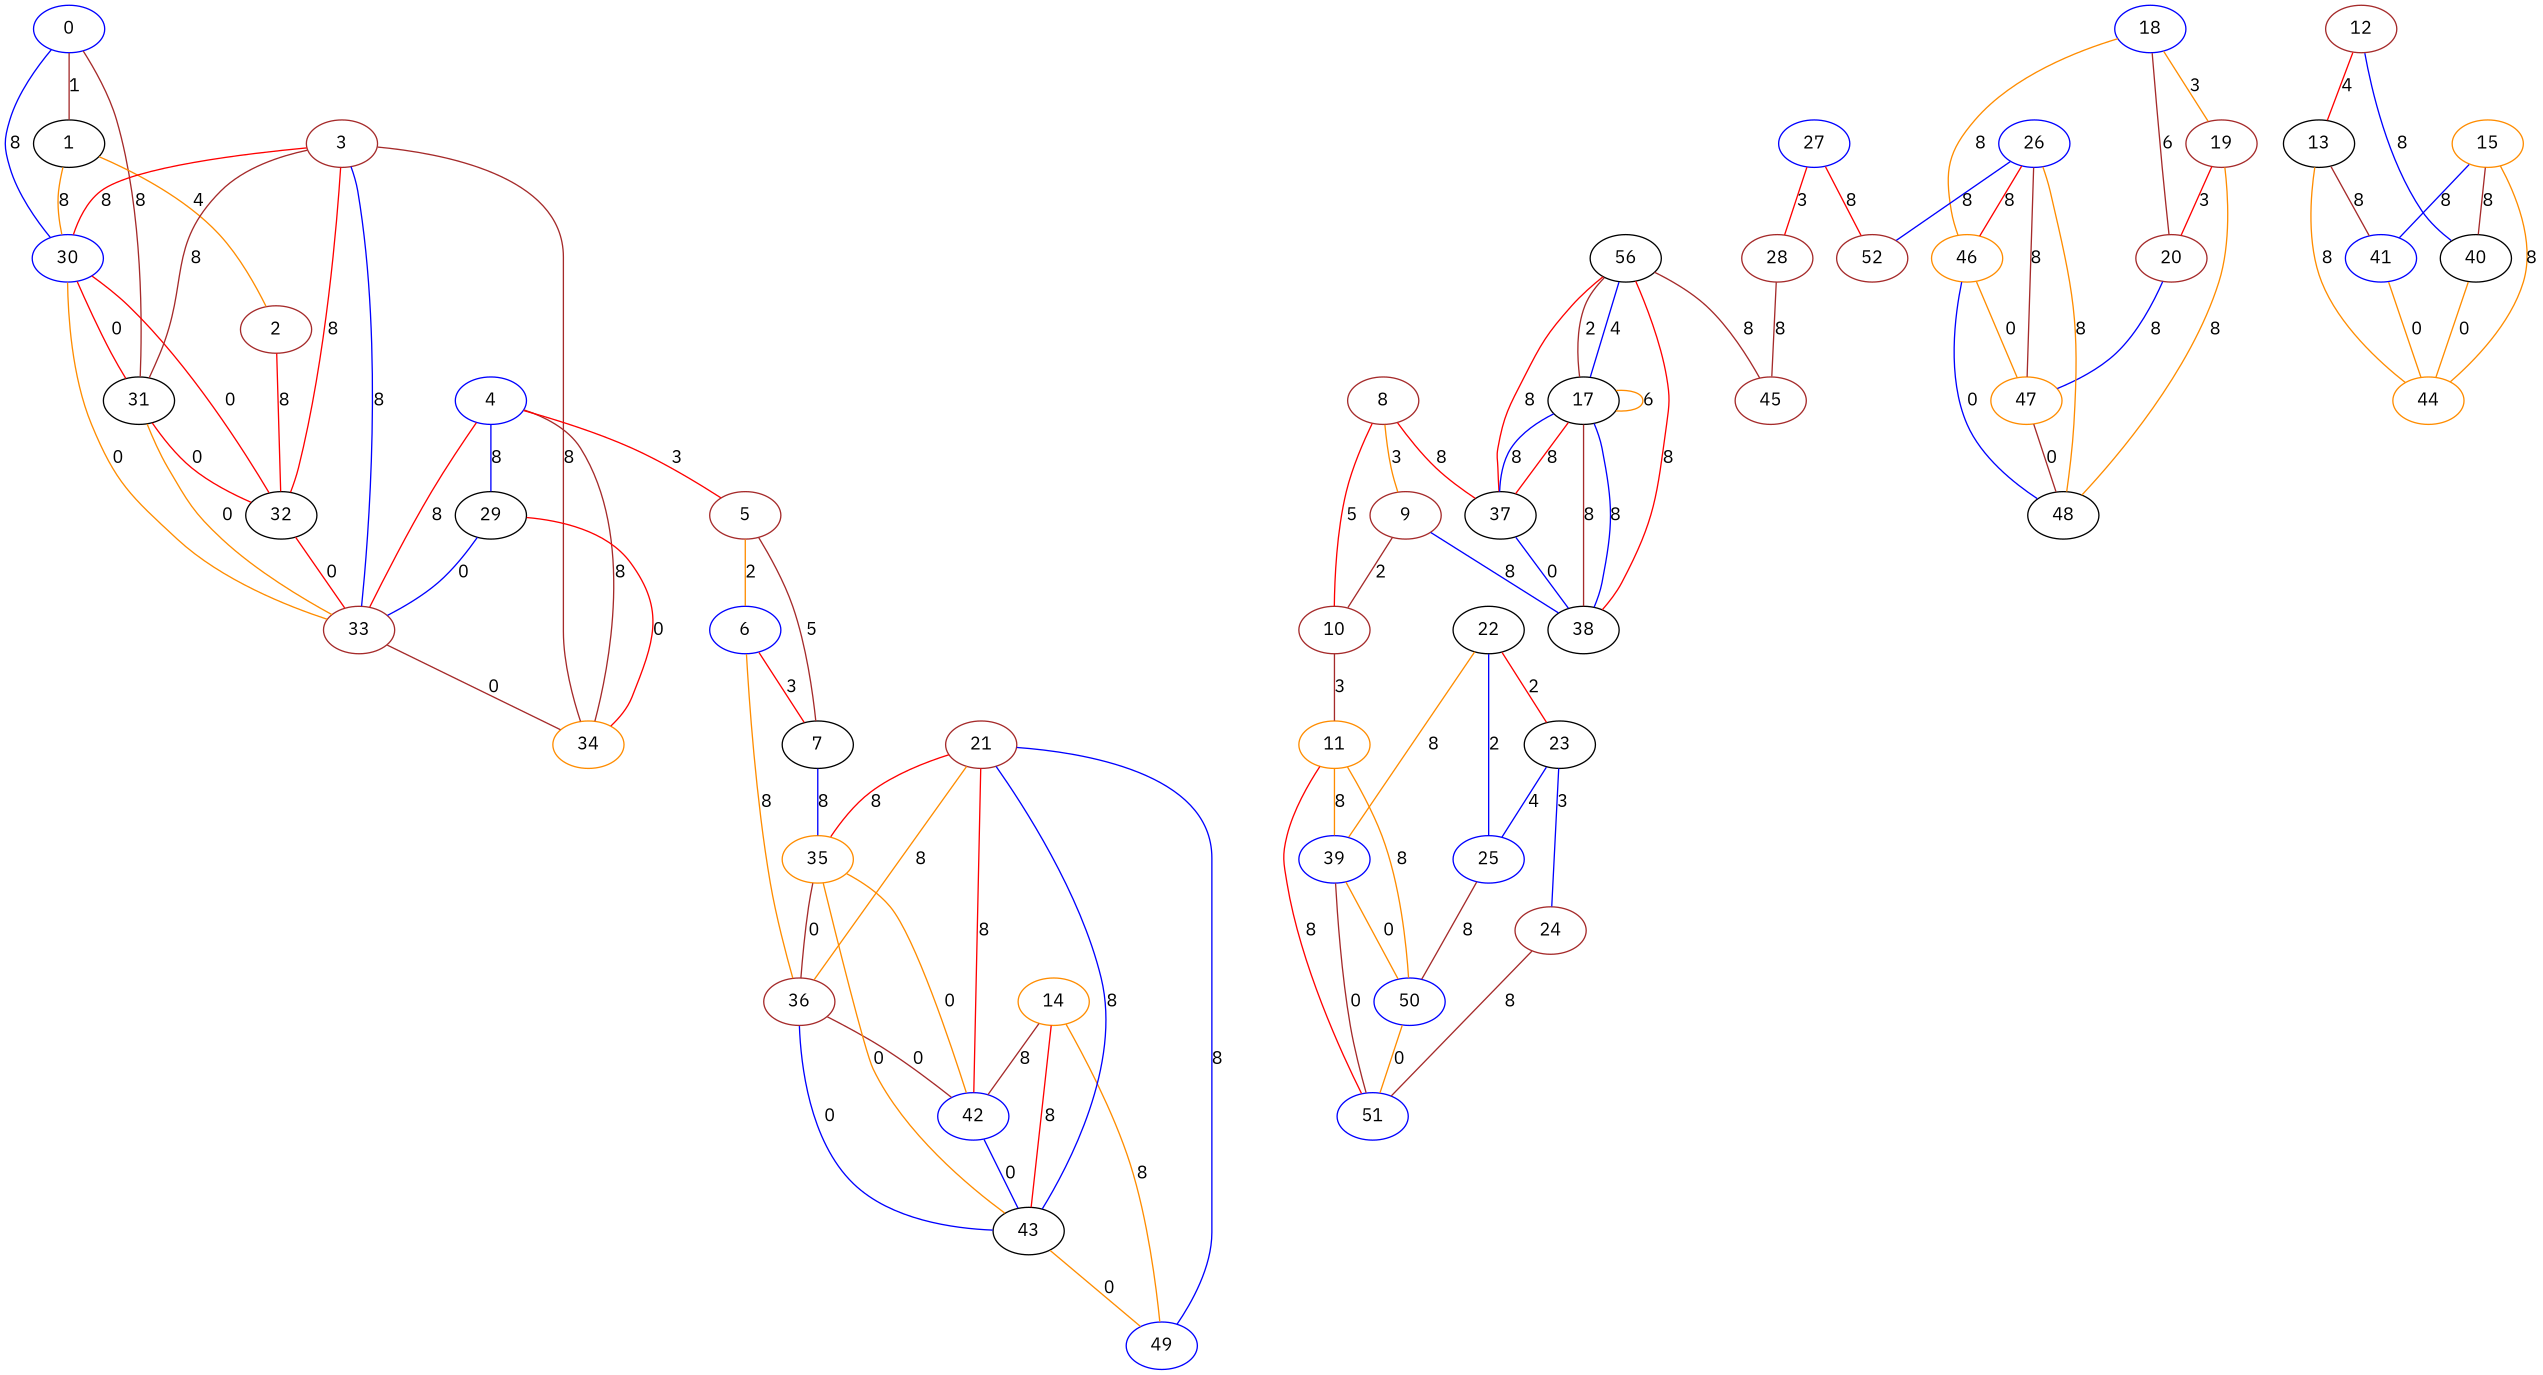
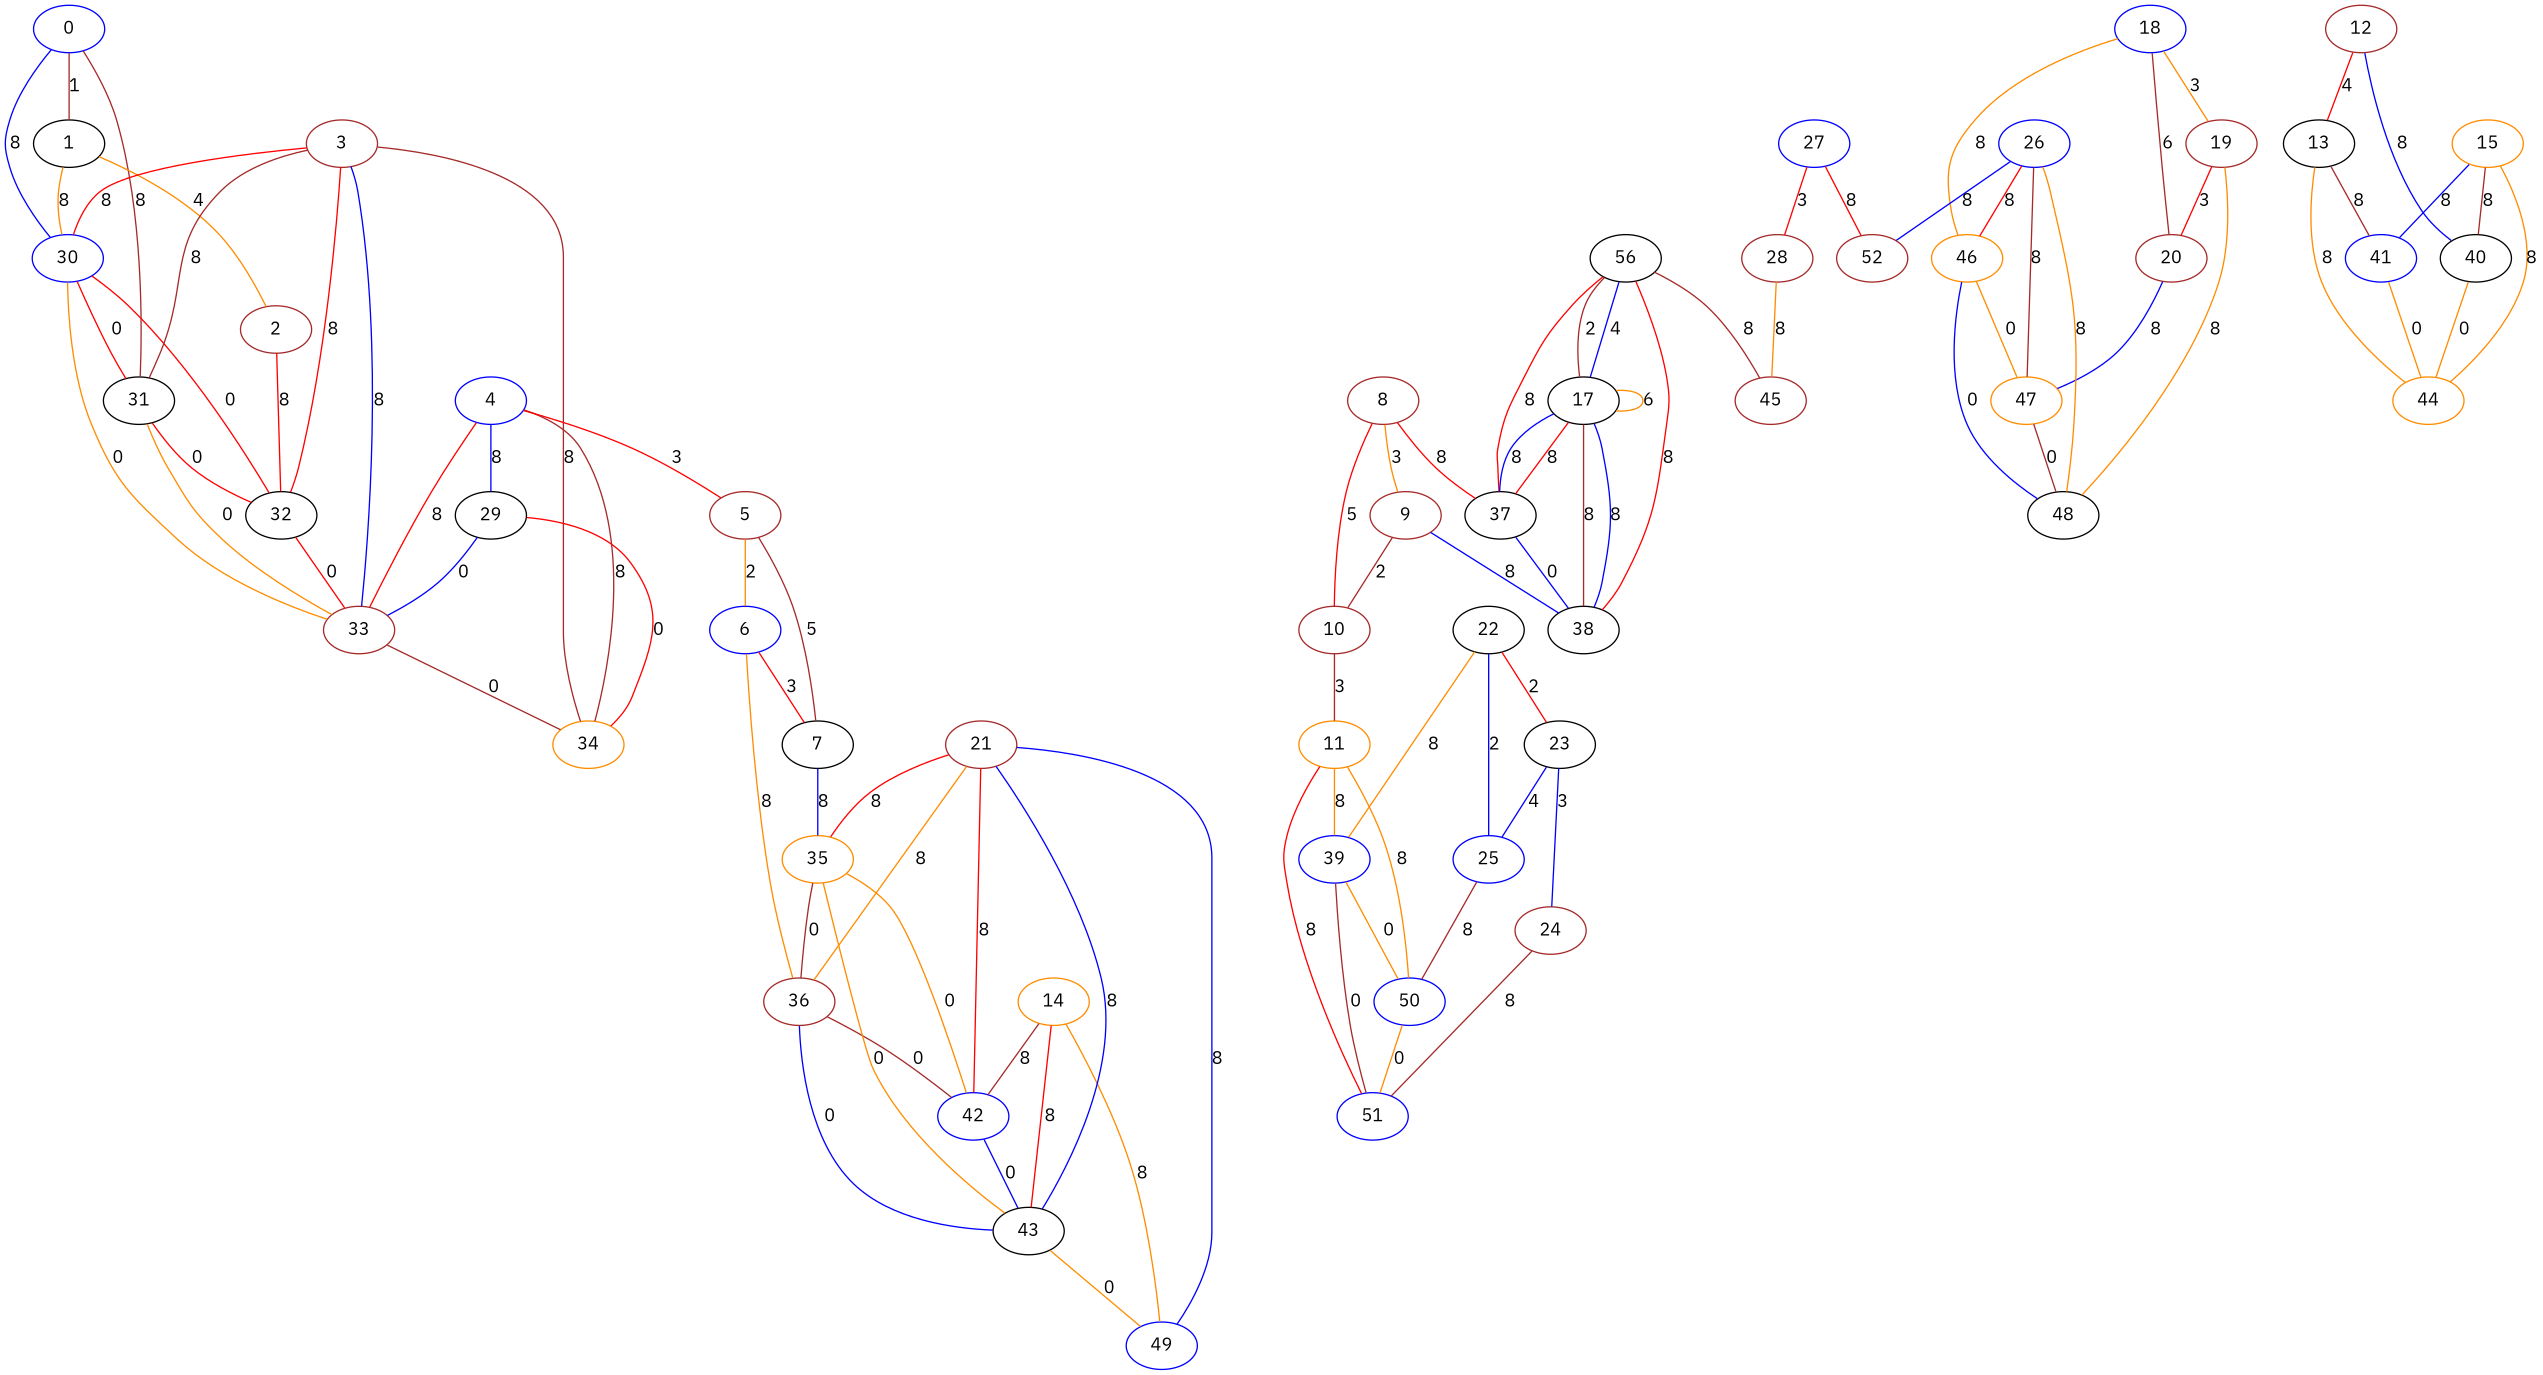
(1774, 329) -> (1774, 329)
